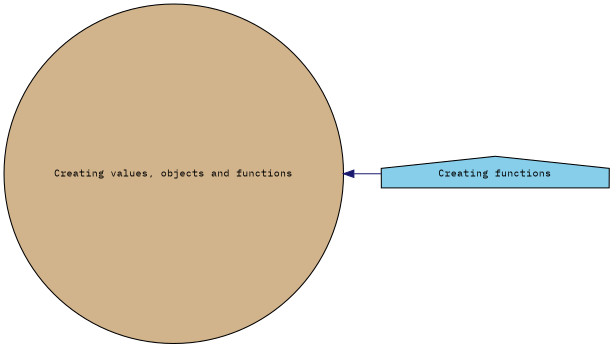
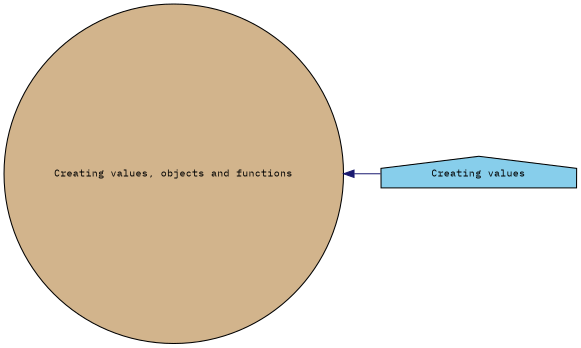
(495, 174) -> (479, 174)
